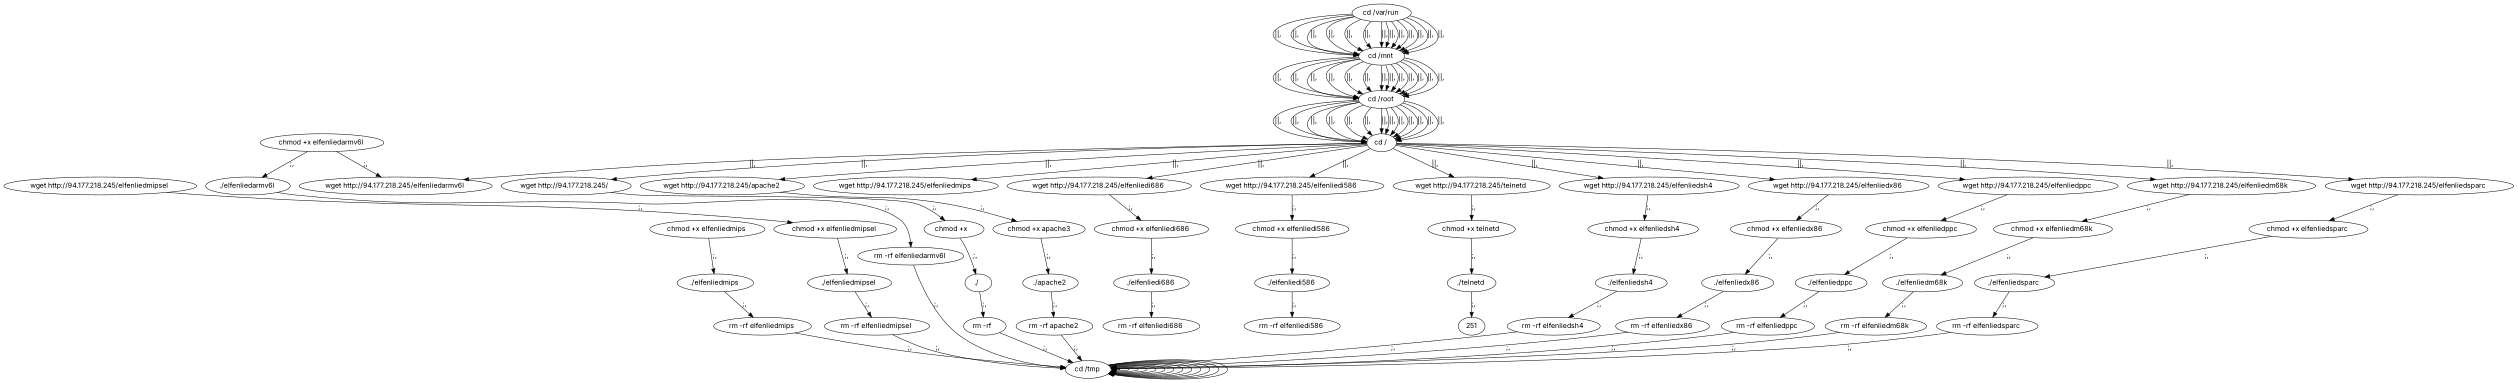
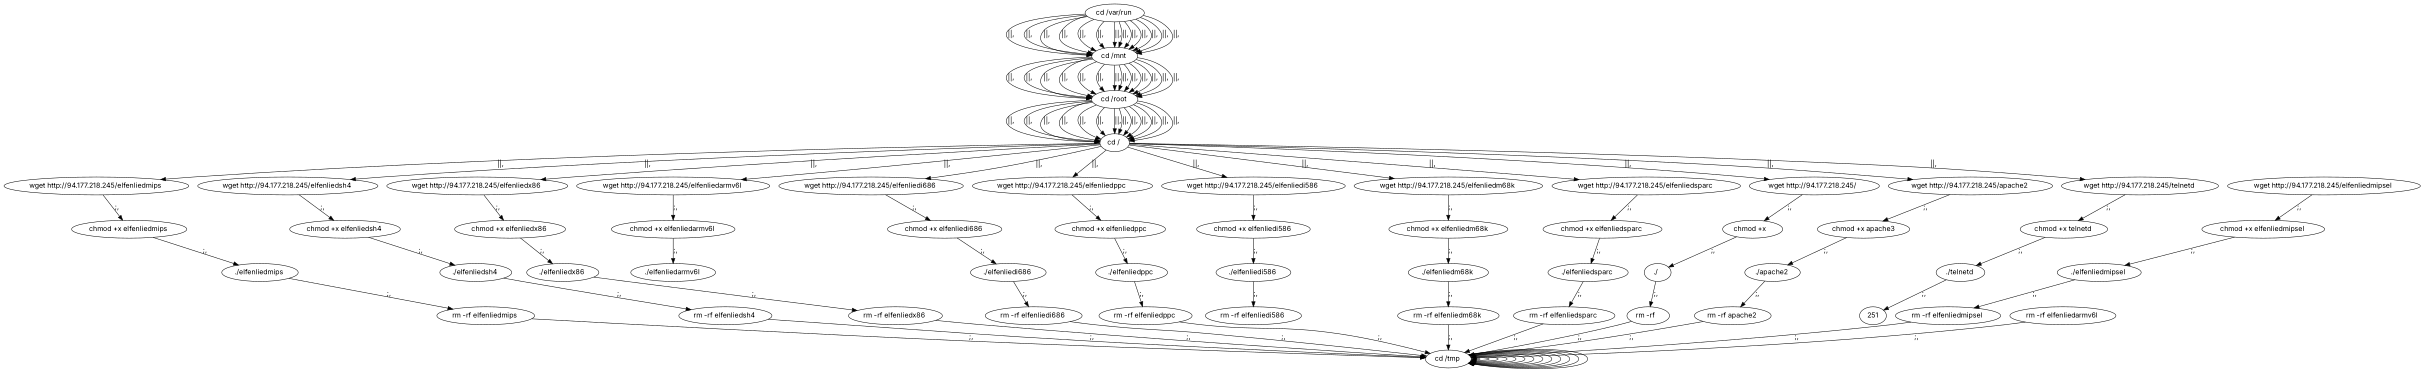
(357, 163) -> (673, 205)
(603, 202) -> none
none -> (111, 206)
none -> (1246, 337)
